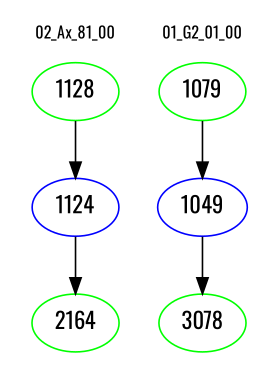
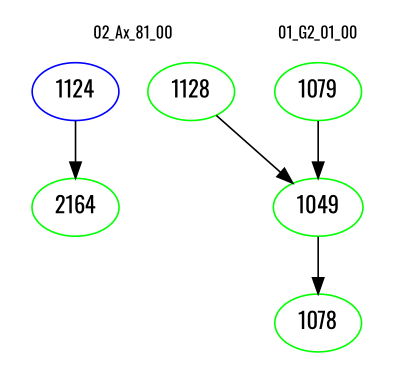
(76, 142) -> (237, 134)
(202, 207) -> (318, 207)
(202, 323) -> (318, 323)
